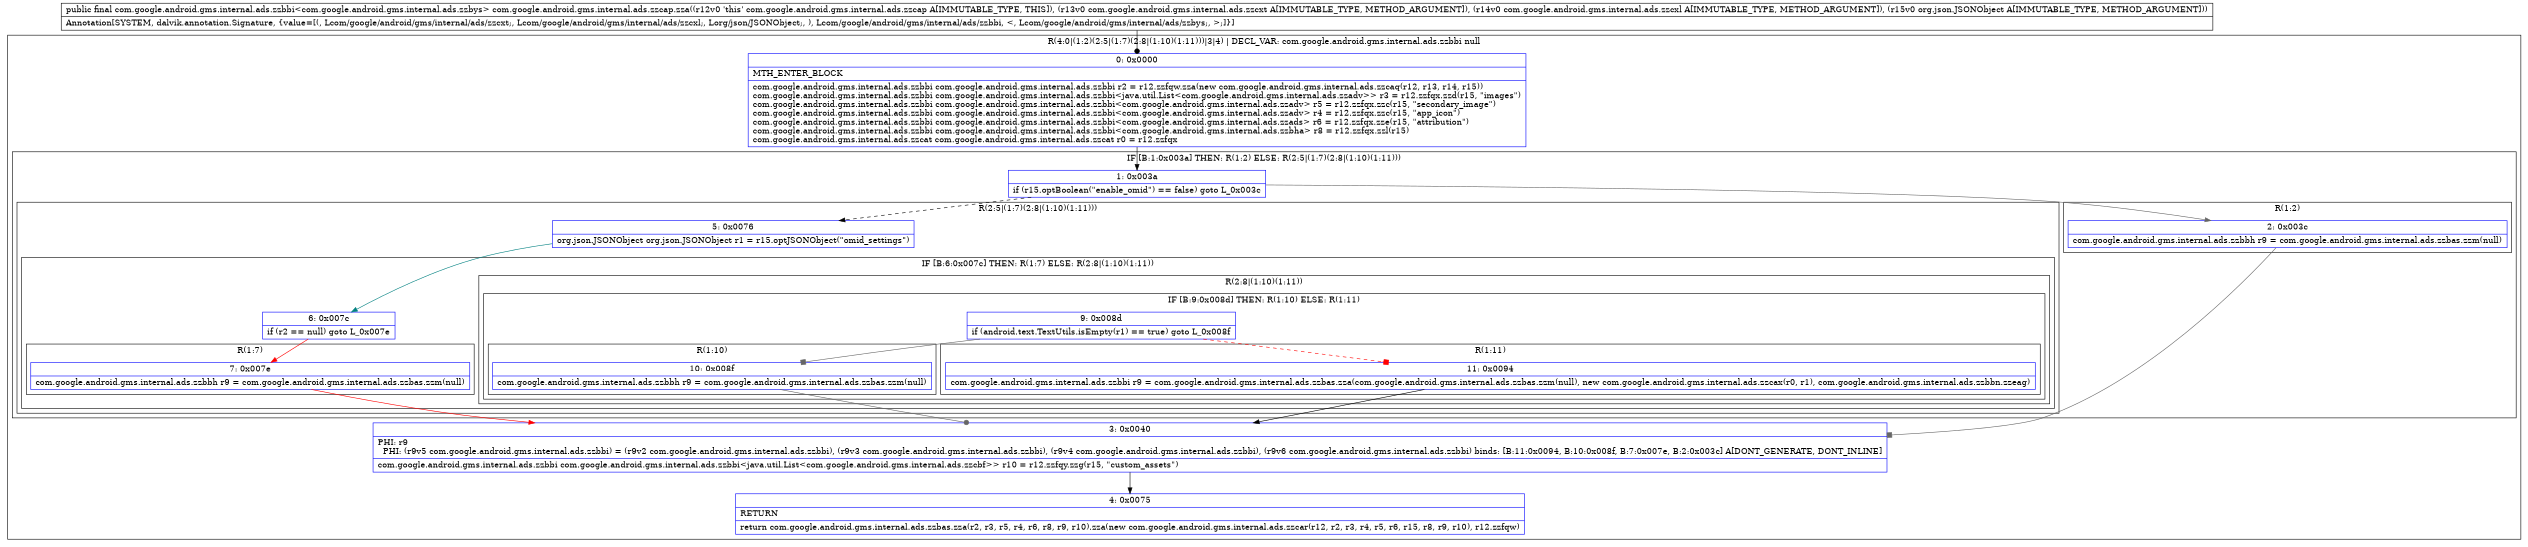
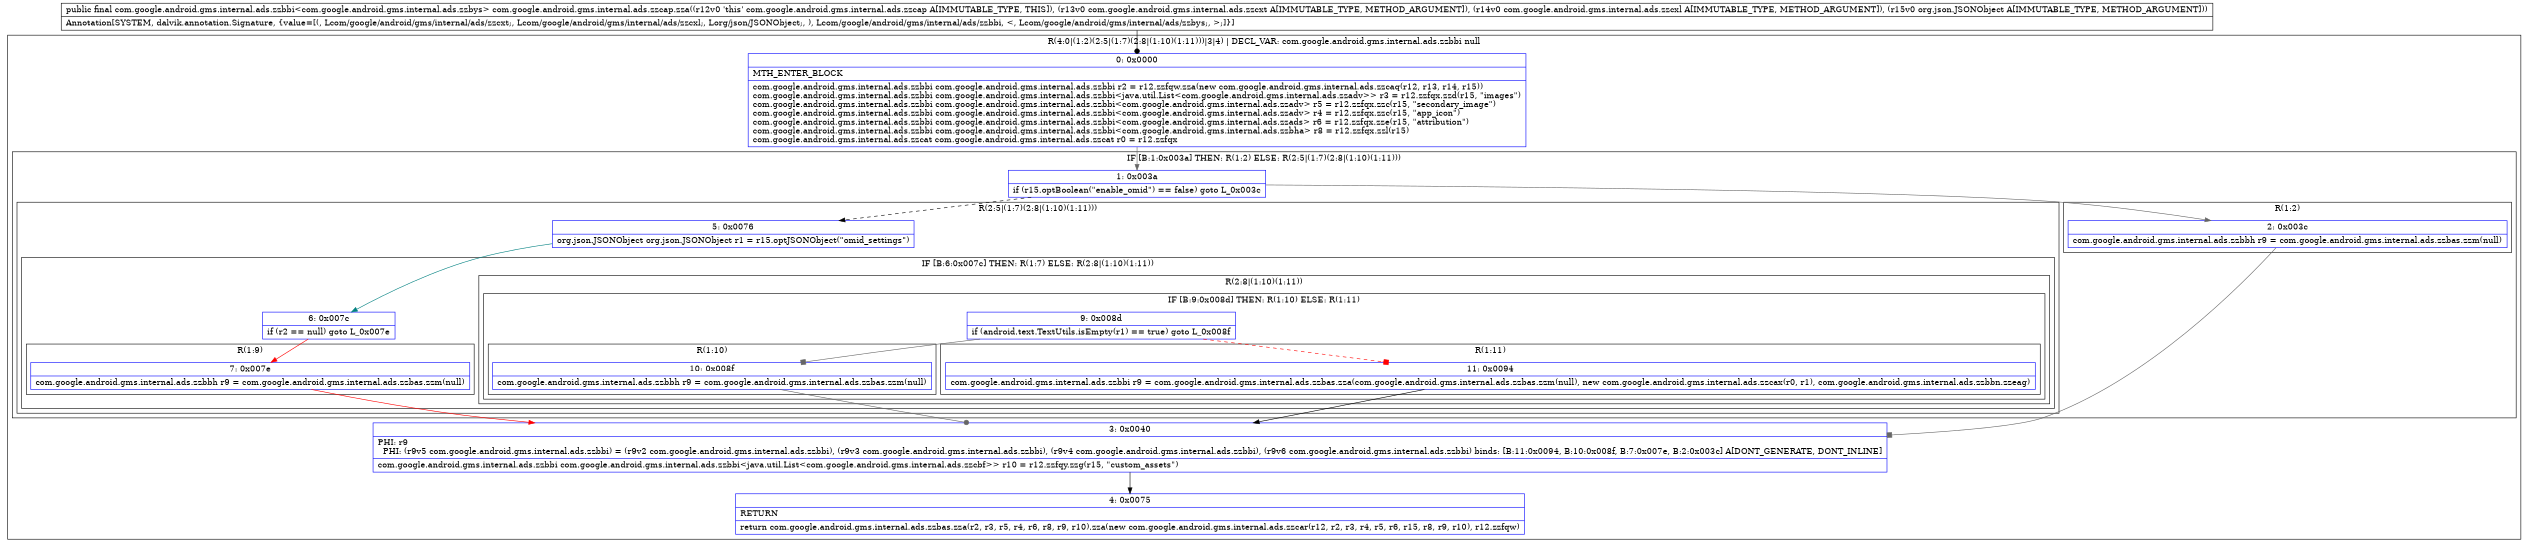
(1137, 156) -> (1137, 156)
(250, 351) -> (250, 351)
